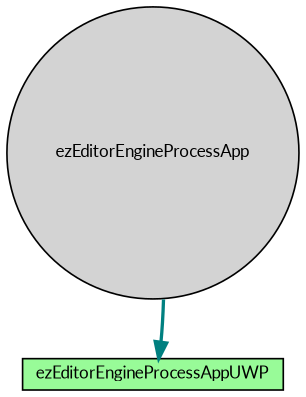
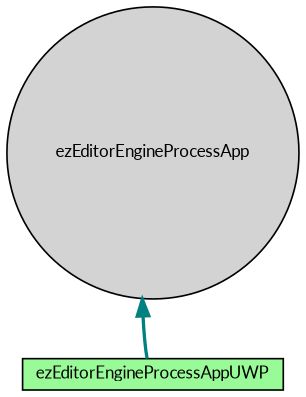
(163, 321) -> (144, 337)
